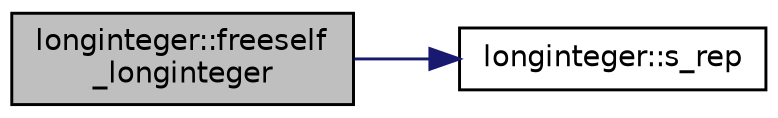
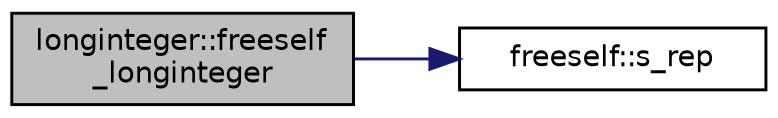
(613, 59) -> (613, 59)
